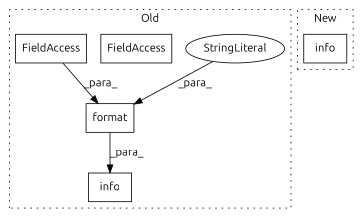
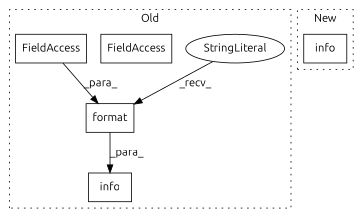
(195, 83) -> (195, 83)
